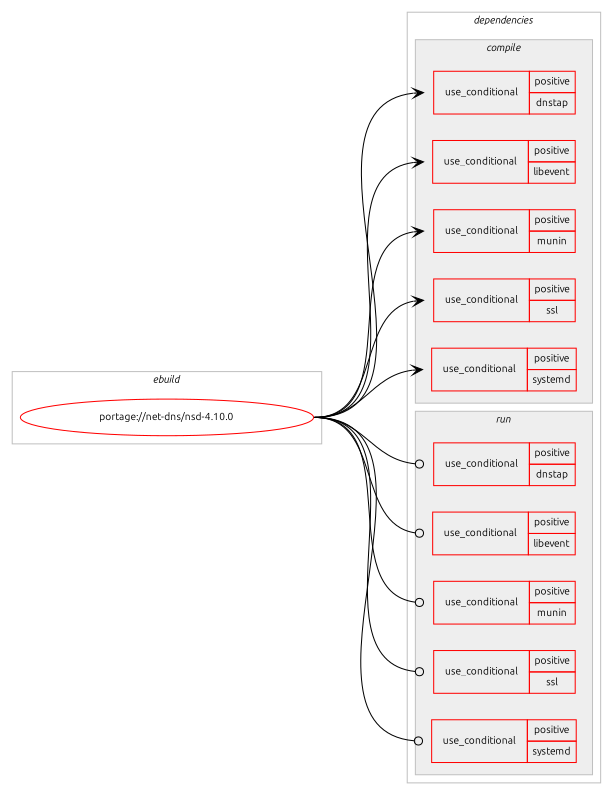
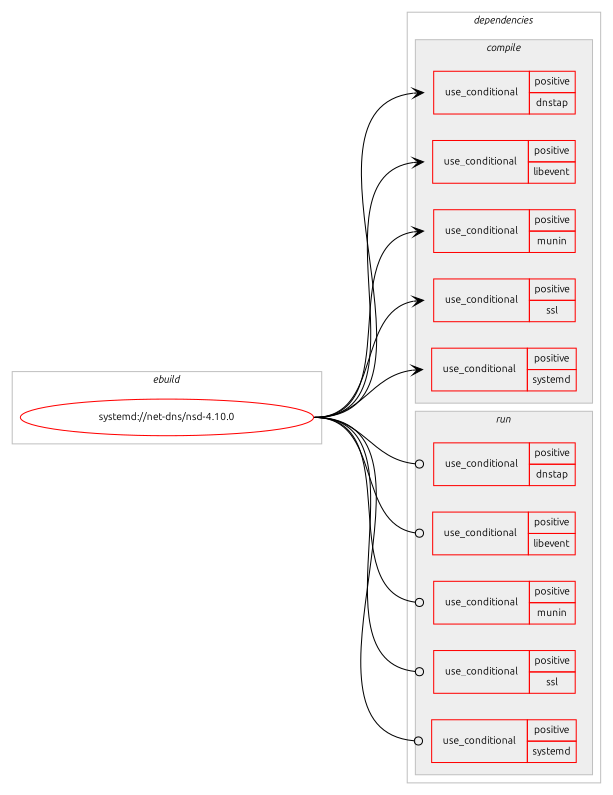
(167, 417) -> (167, 417)
